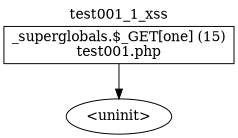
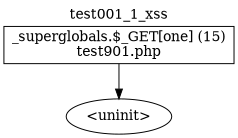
(119, 45) -> (119, 45)
